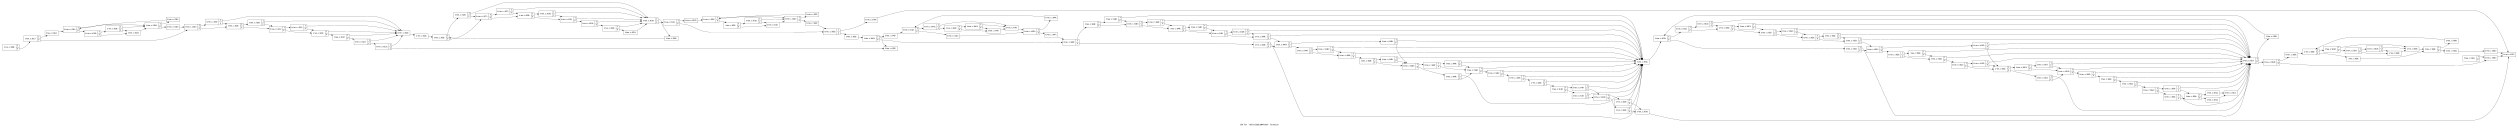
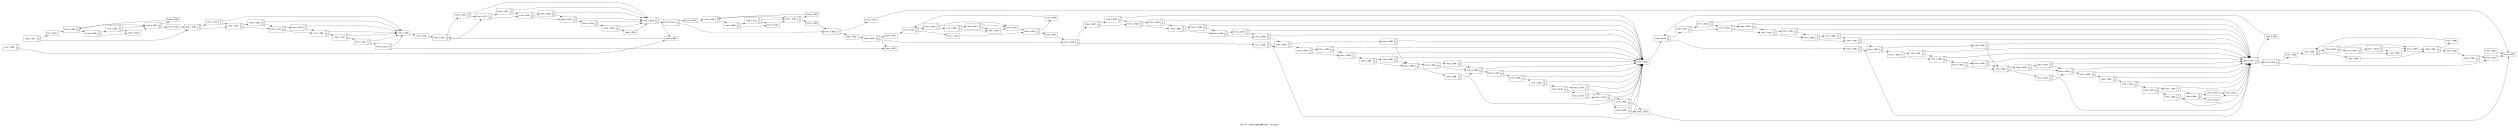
(25, 47) -> (342, 53)
(2471, 51) -> (2461, 54)
